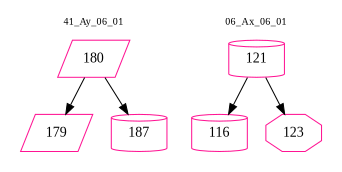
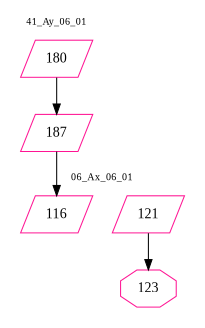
(257, 59) -> (148, 214)
(240, 91) -> (57, 174)
(57, 133) -> none
(139, 133) -> (57, 133)
(220, 133) -> (57, 214)
